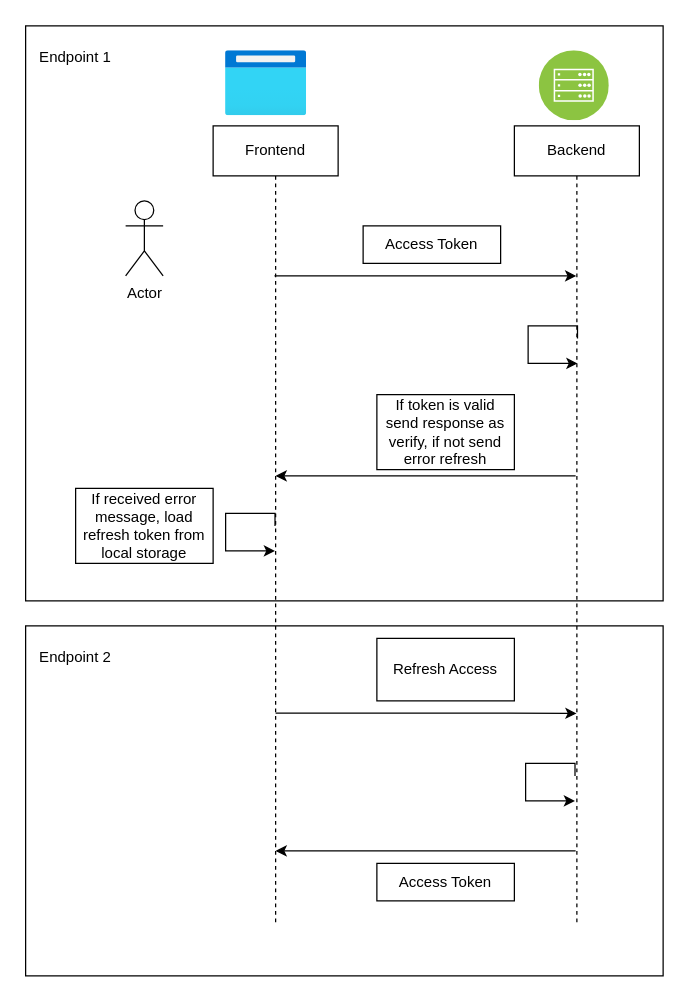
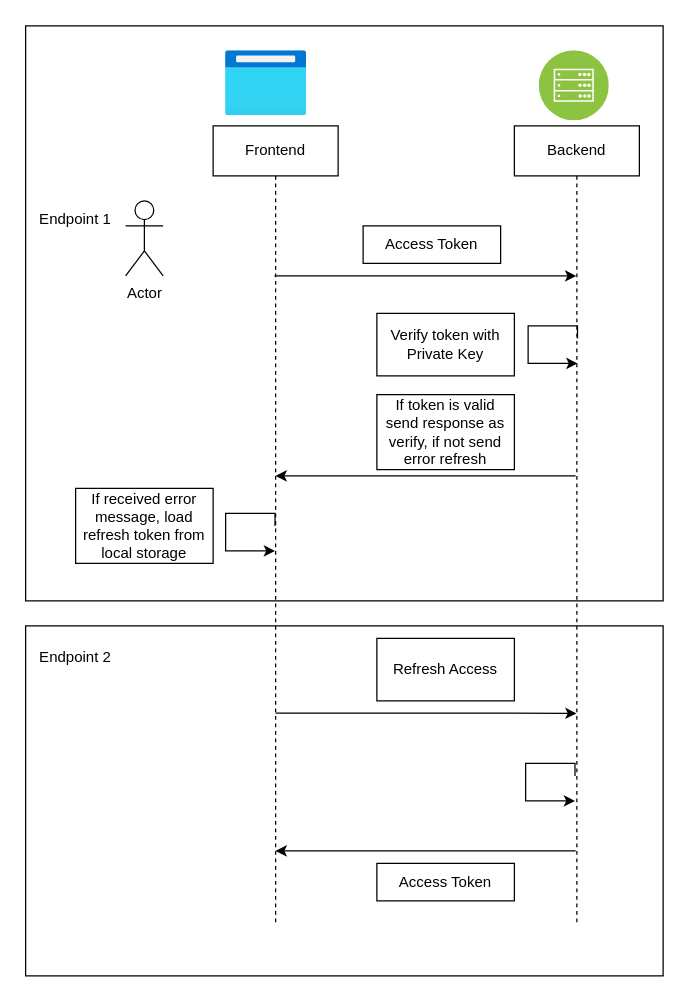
(76, 57) -> (76, 219)
none -> (446, 344)
